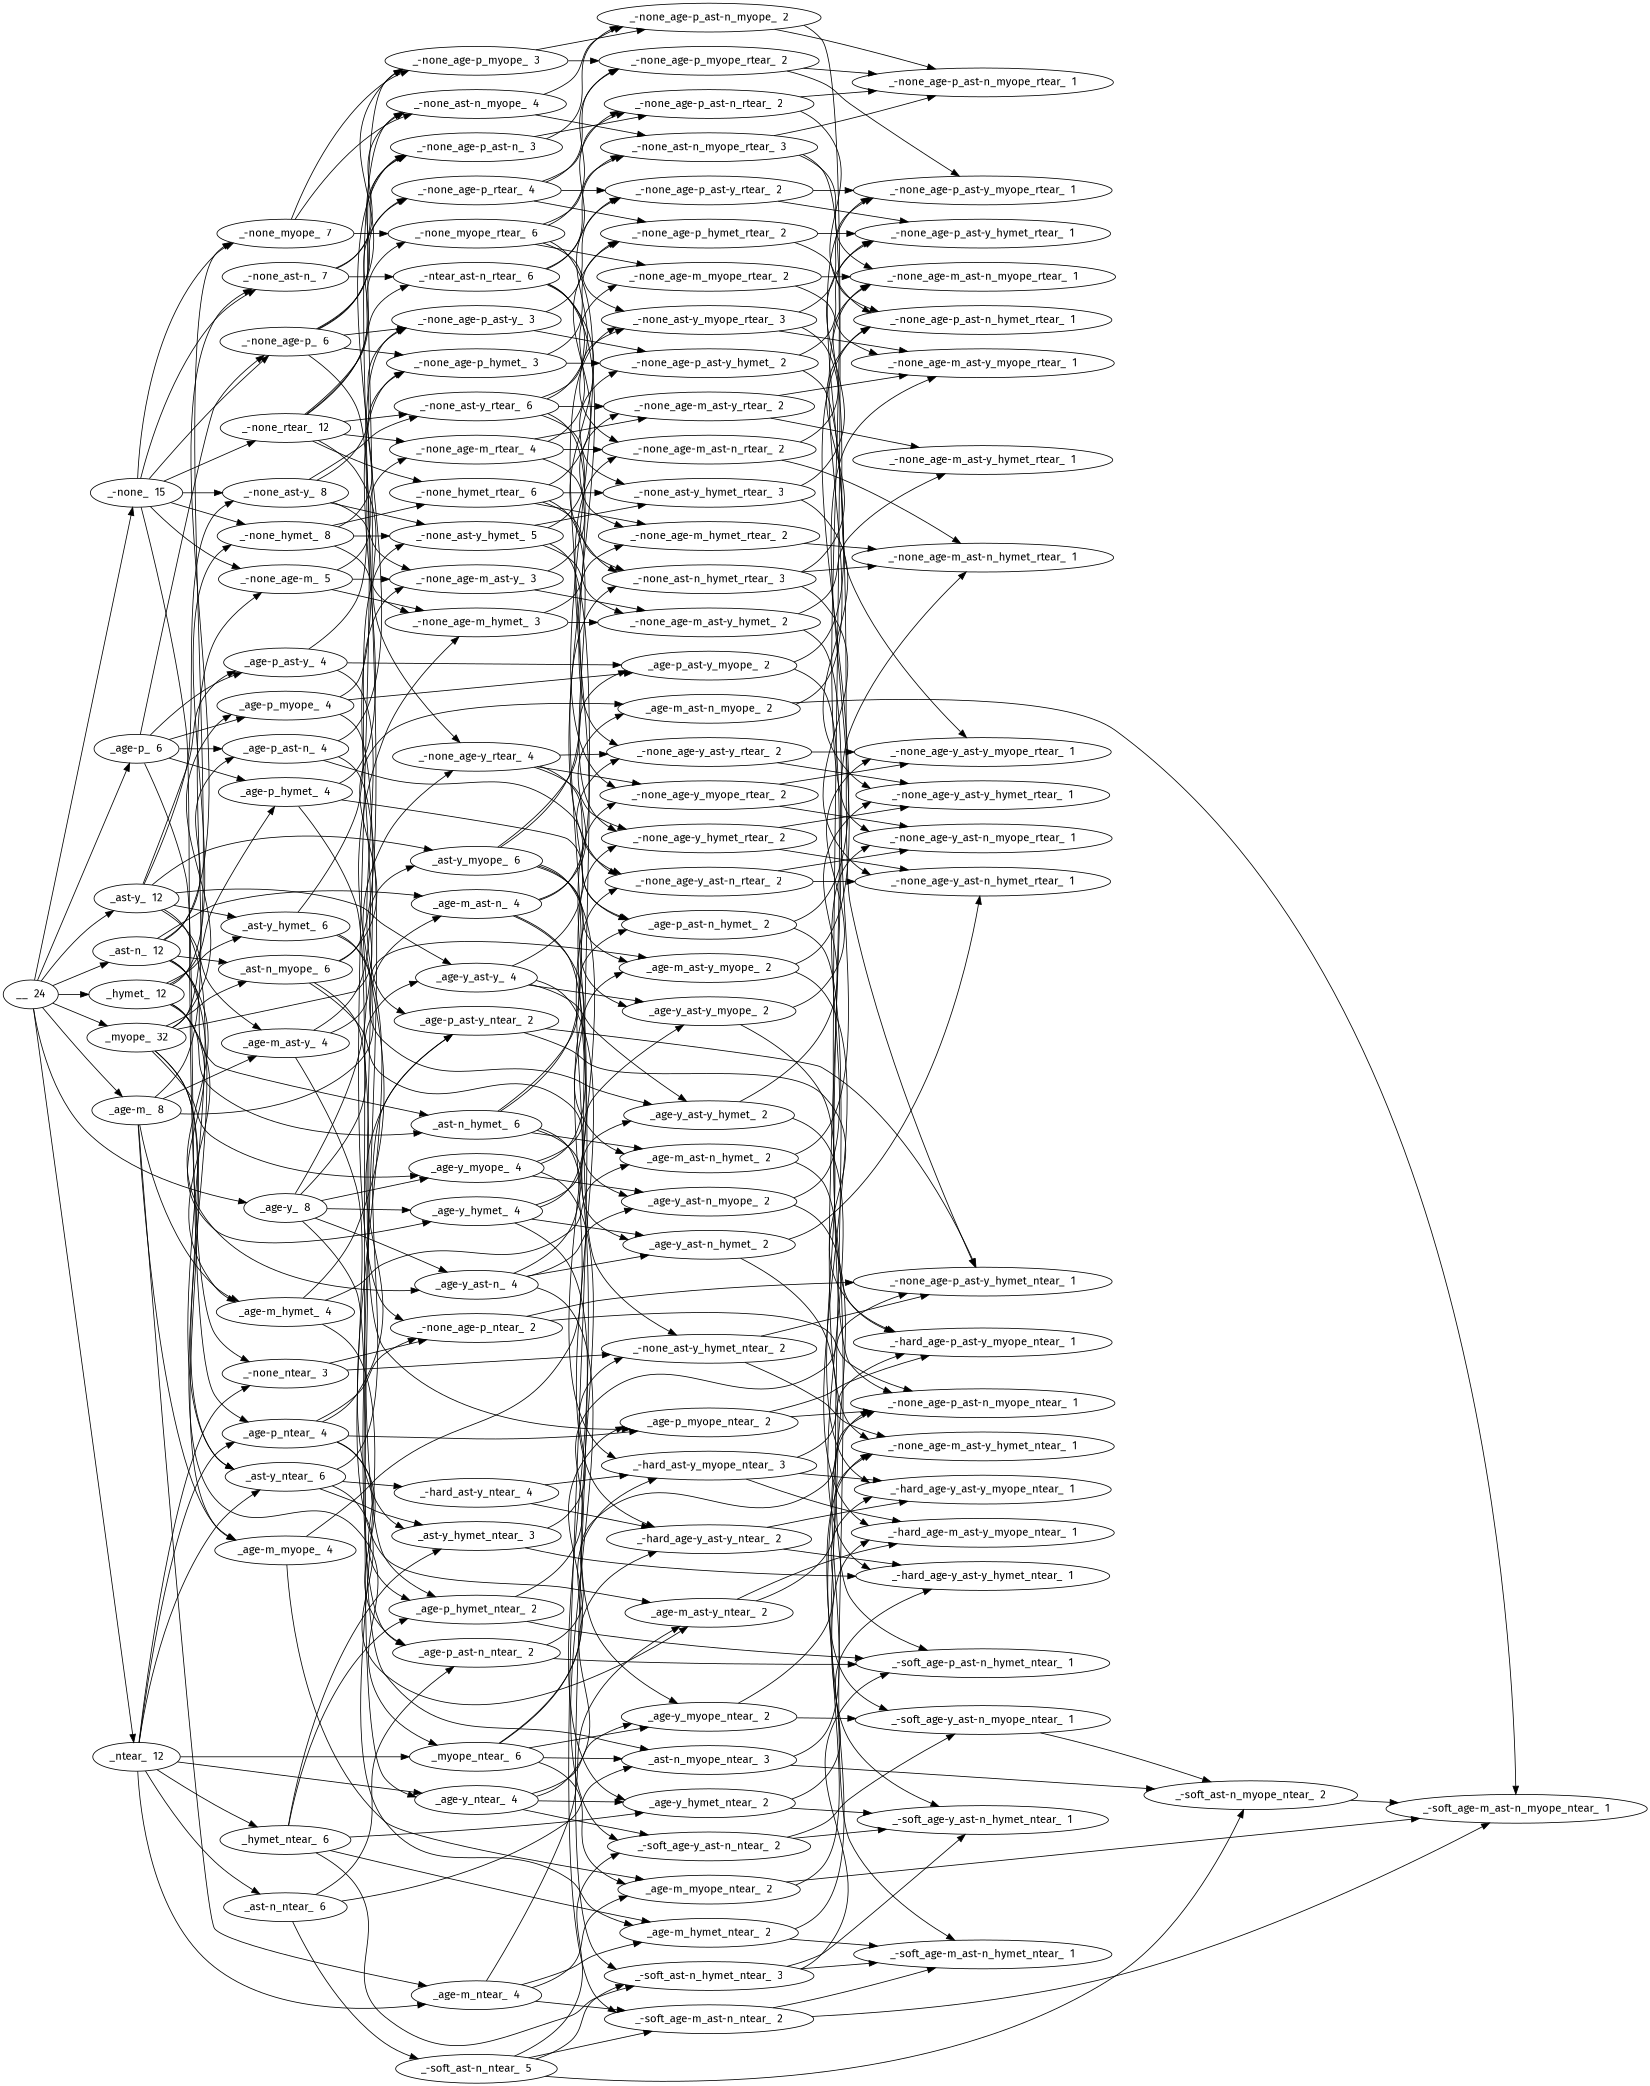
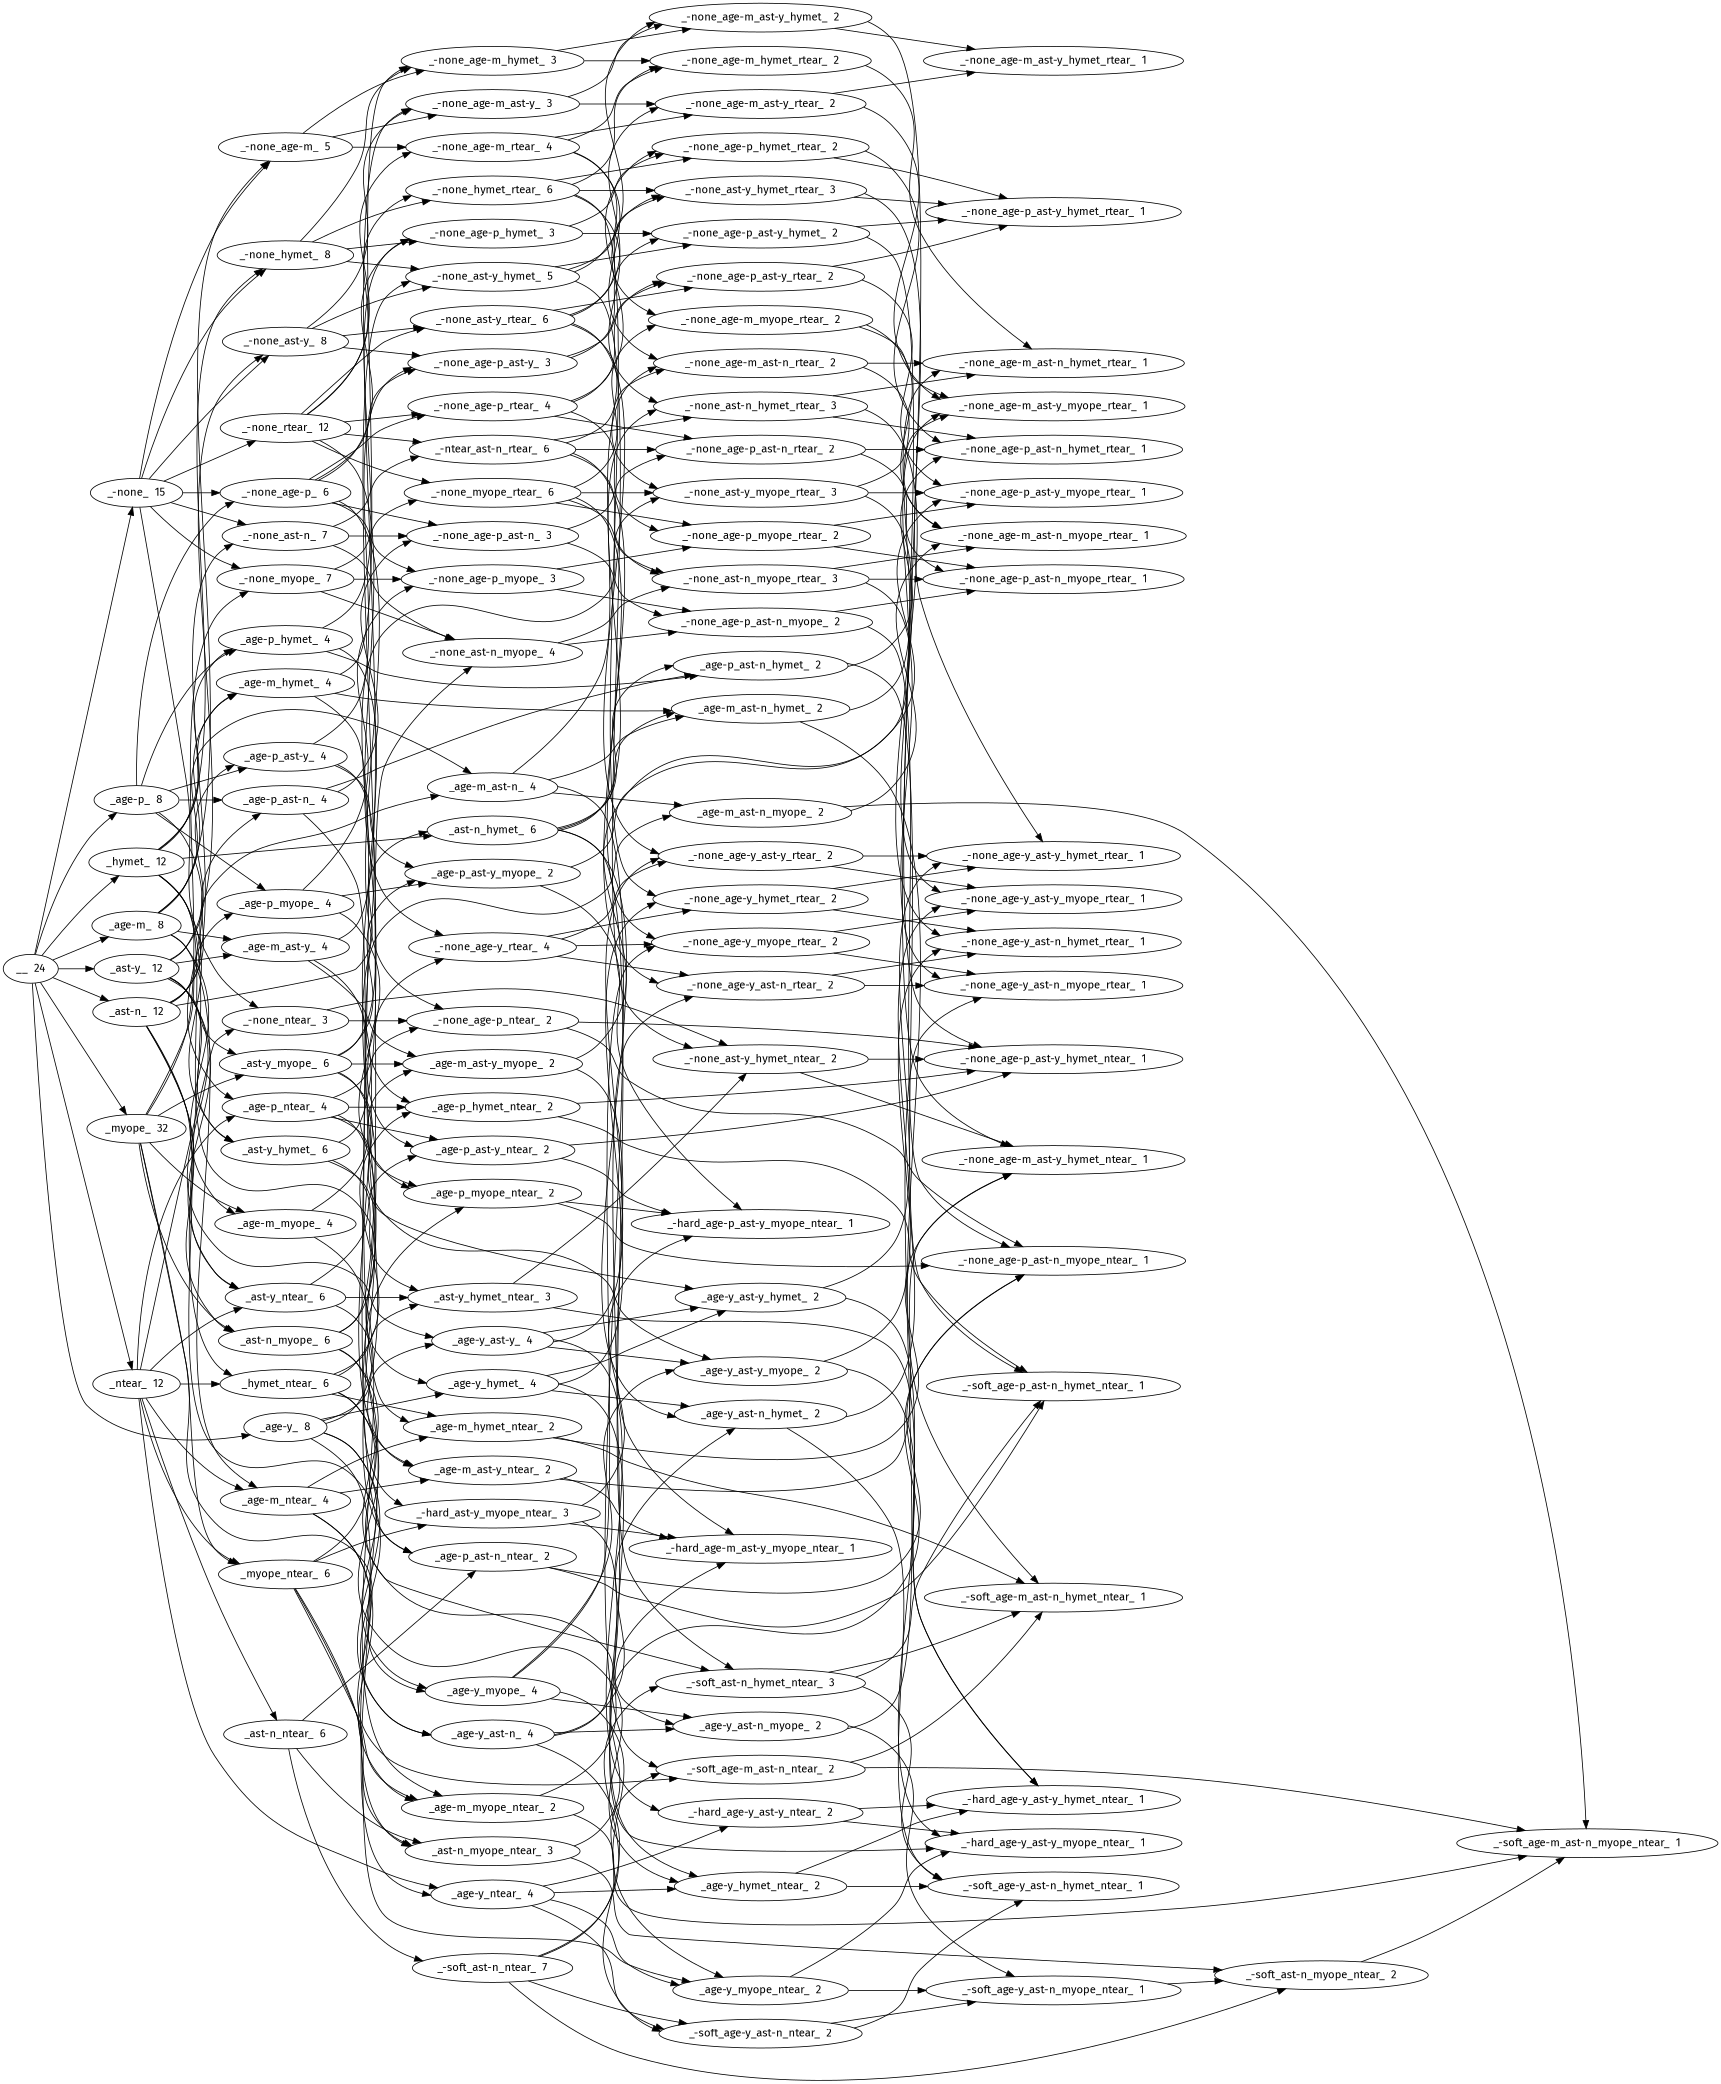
(137, 749) -> (137, 800)
none -> (195, 1121)
(476, 1493) -> none
(476, 2069) -> (493, 1968)
